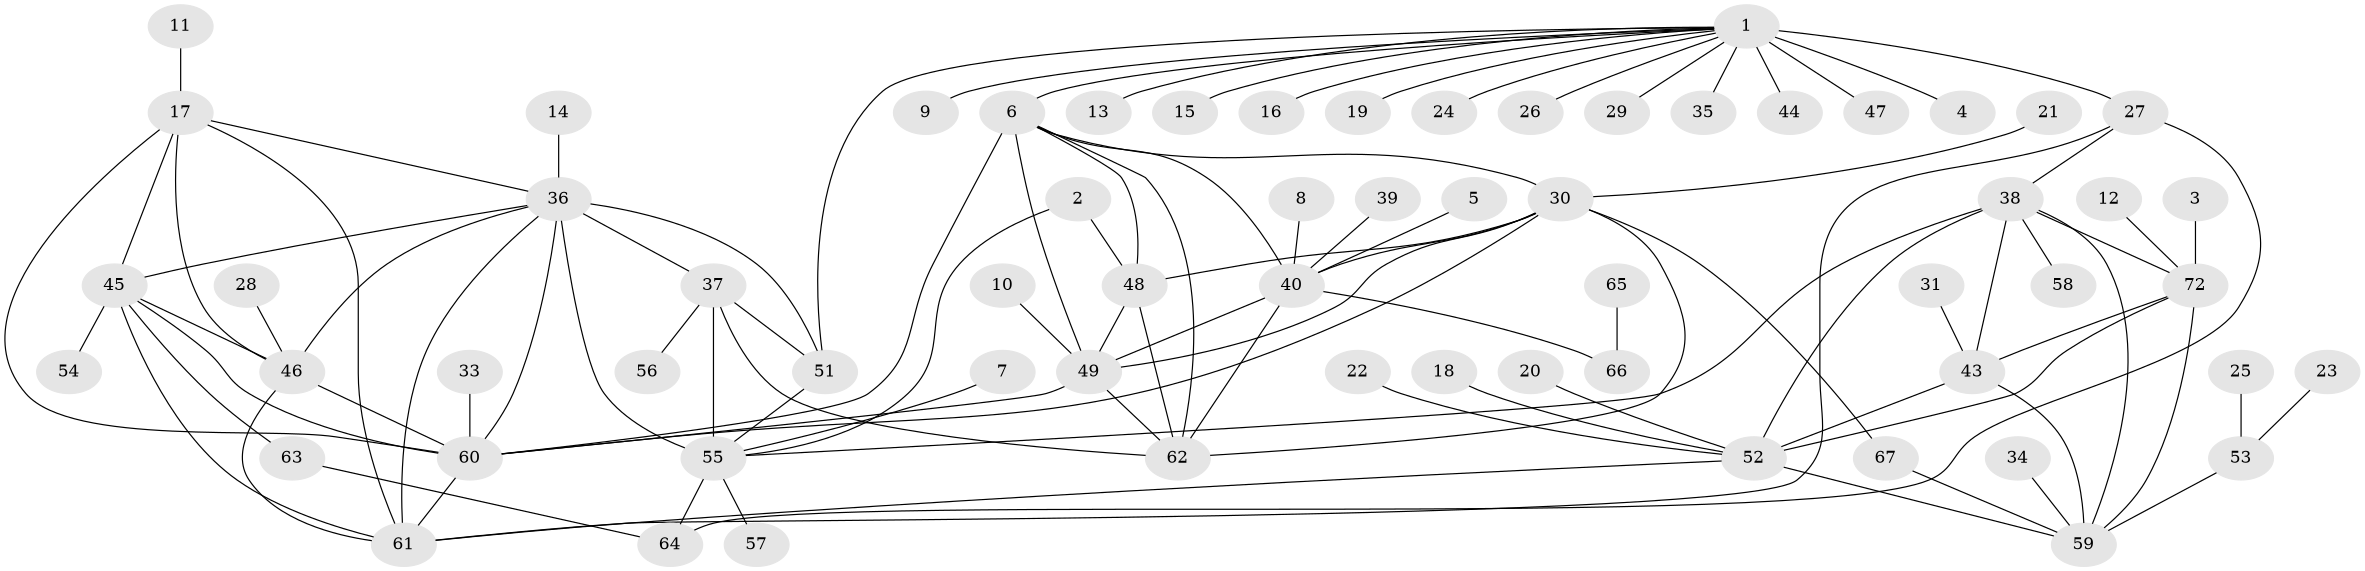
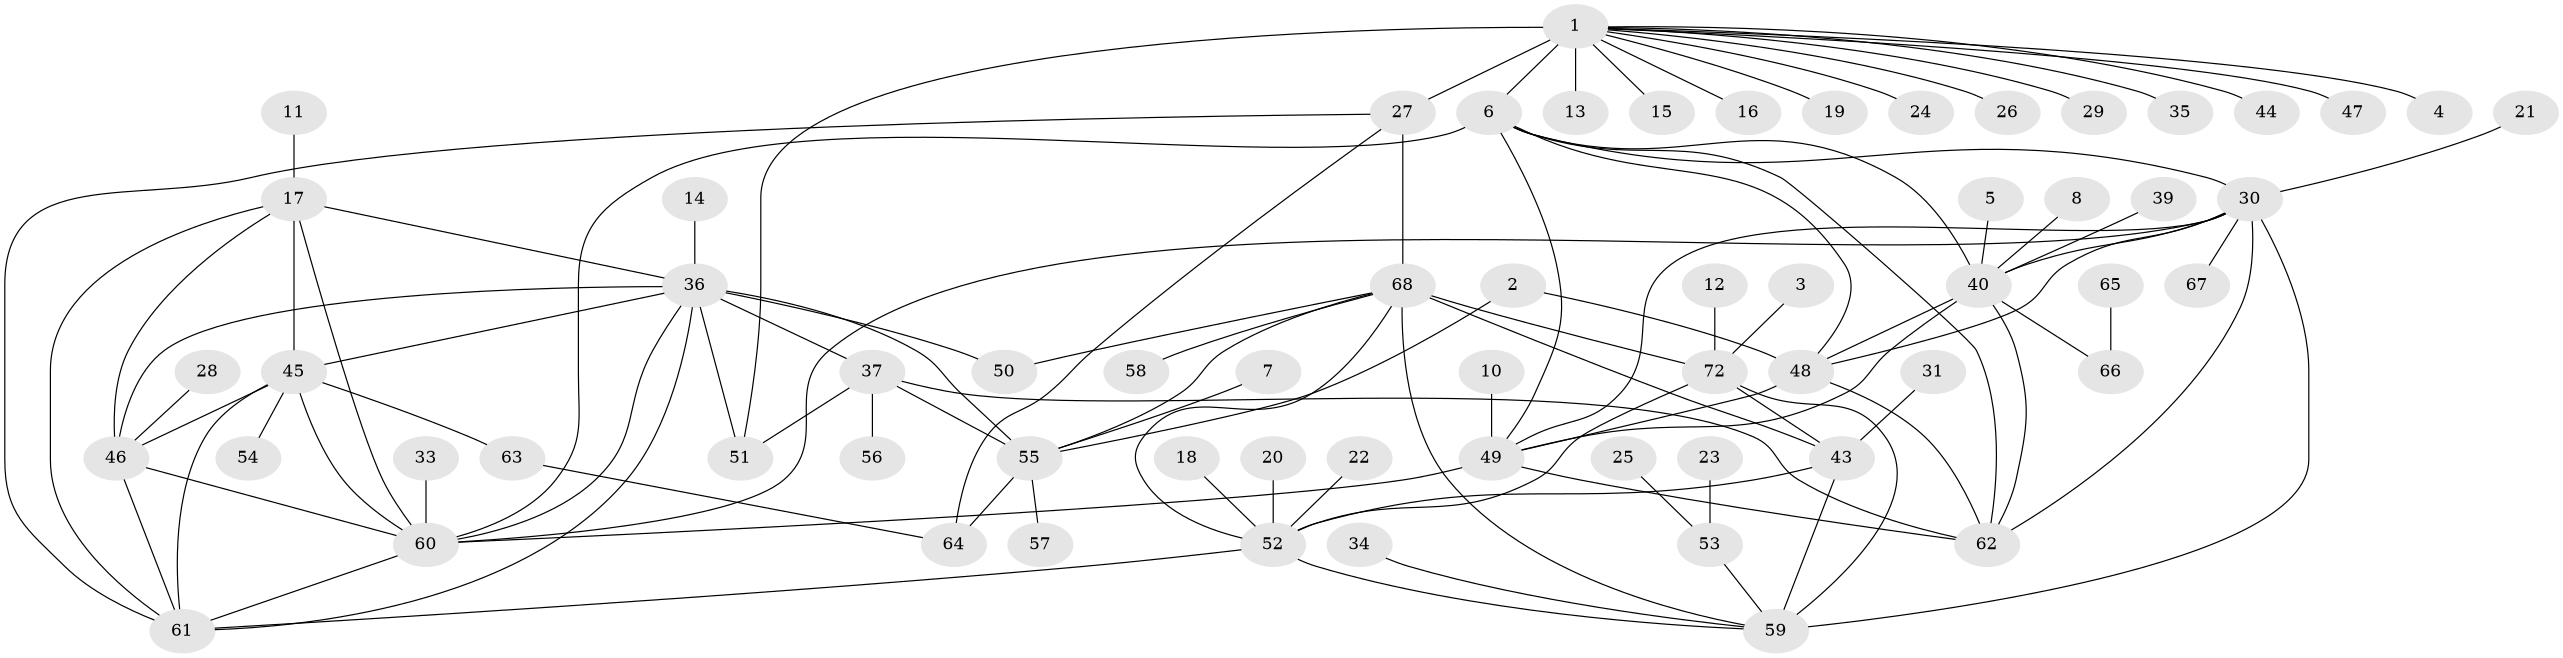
(926, 113) -> none
(2011, 199) -> (1403, 286)
none -> (1890, 329)
none -> (1004, 372)
(778, 409) -> none
(1985, 502) -> (2198, 549)
